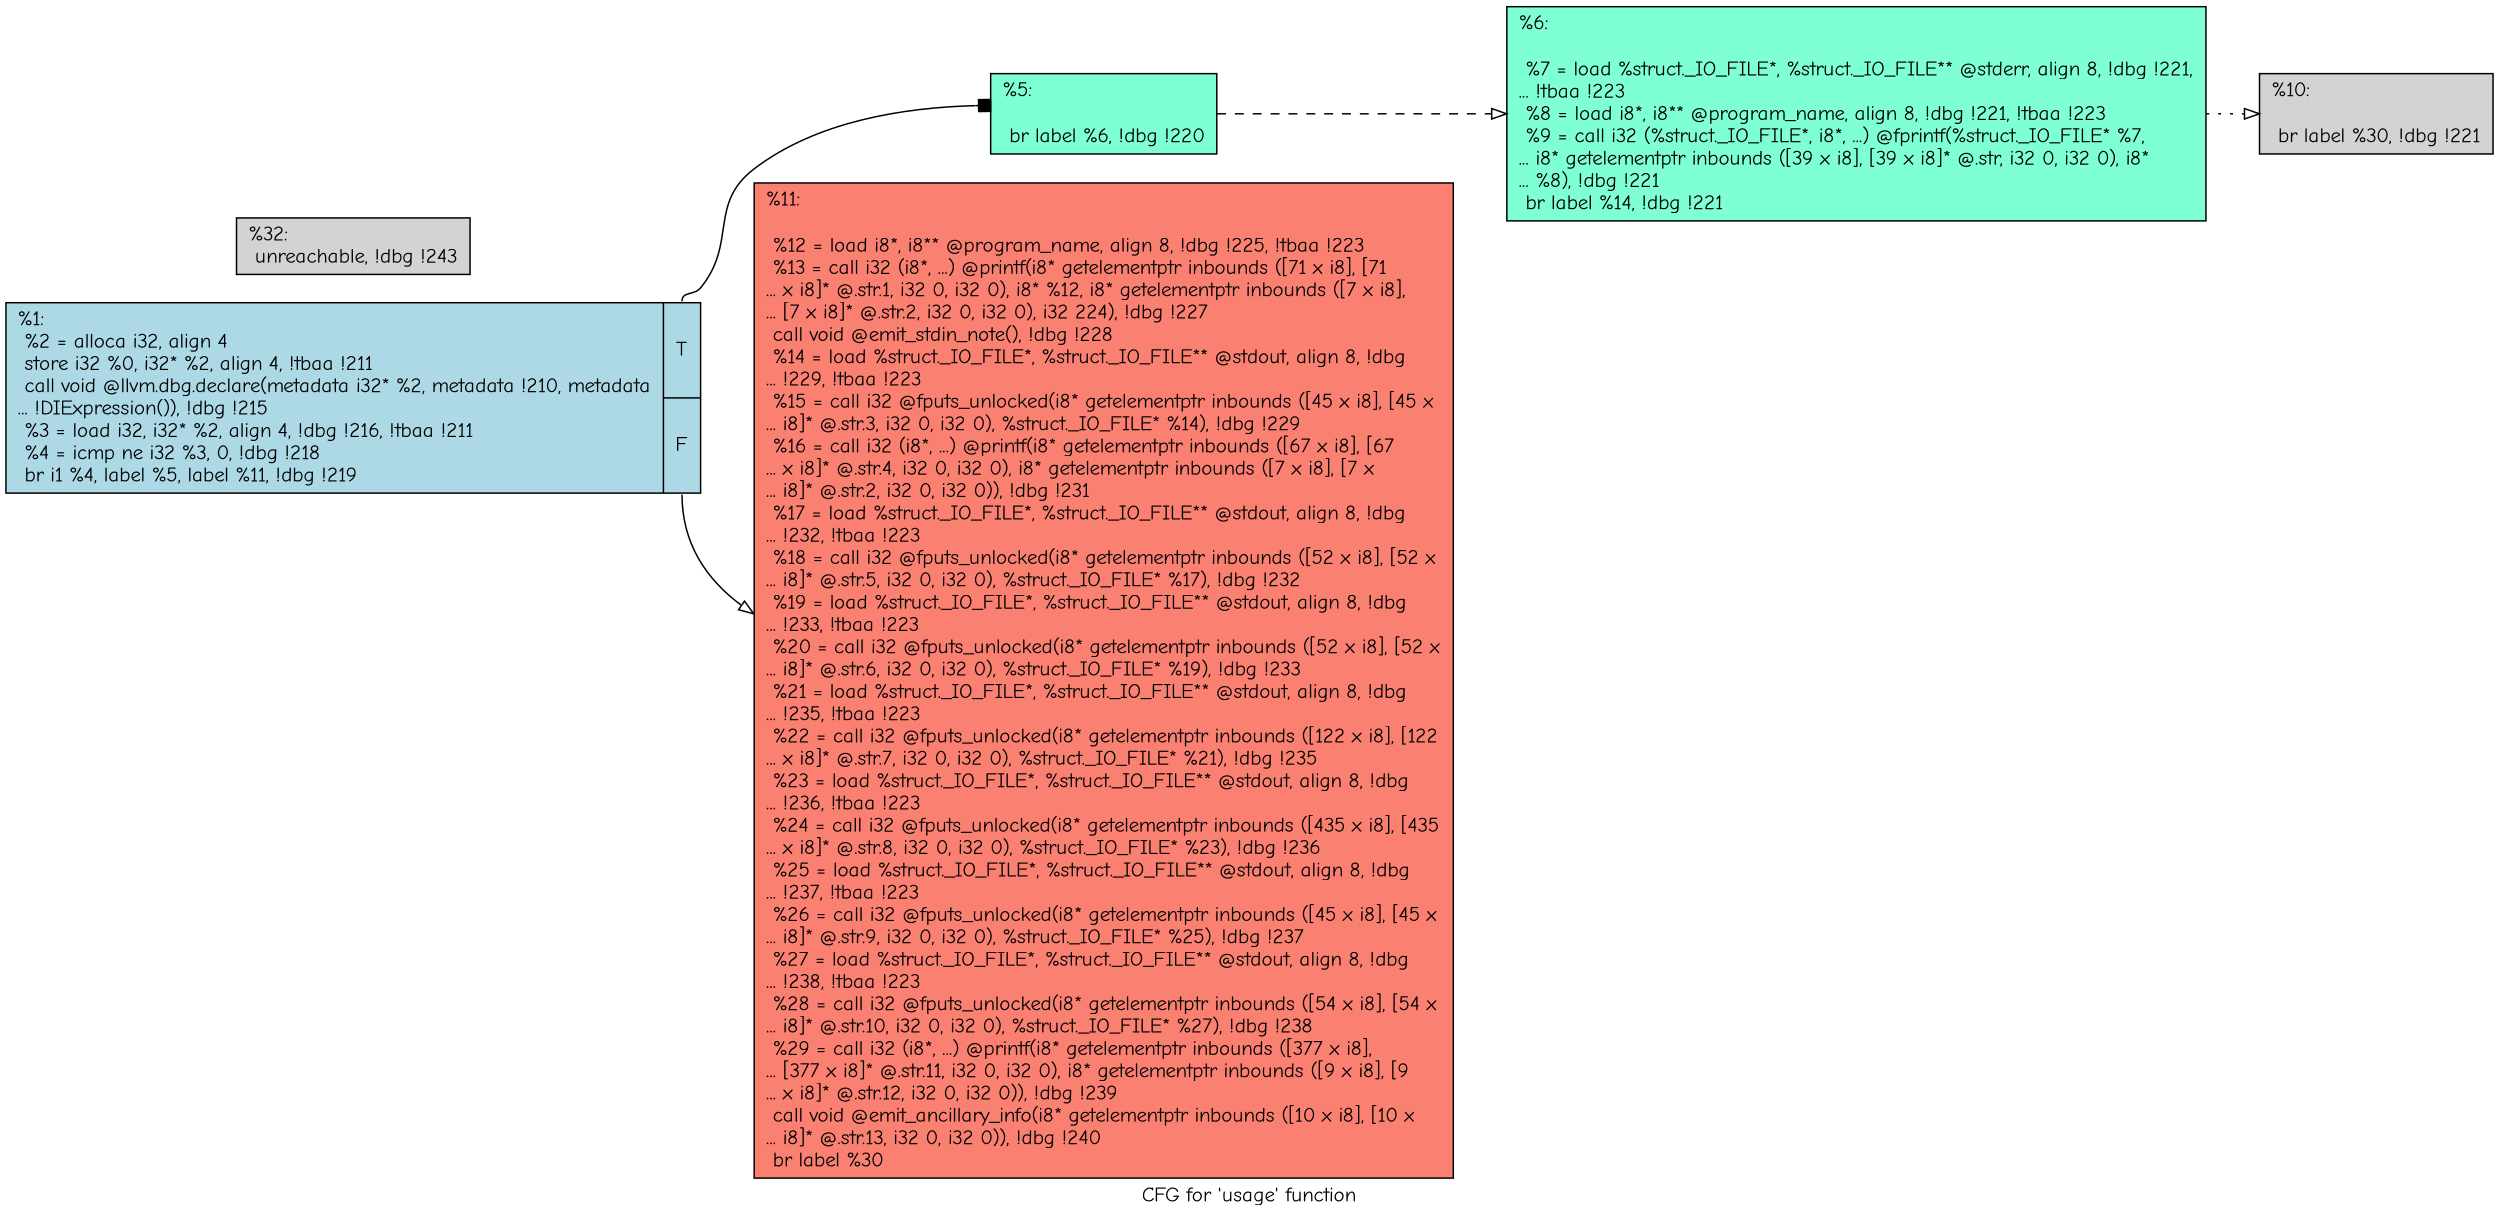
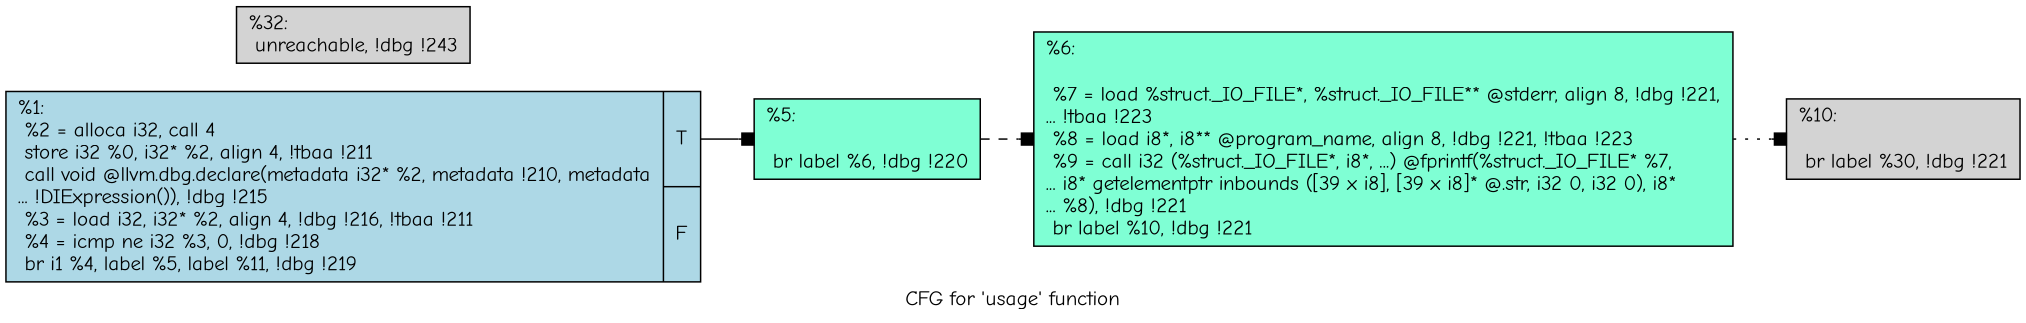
(1354, 114) -> (1000, 139)
(2225, 114) -> (1752, 139)
(1621, 203) -> (1149, 228)
(123, 341) -> (117, 130)
(1104, 681) -> none
